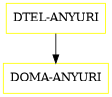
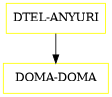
(56, 78) -> (56, 78)
